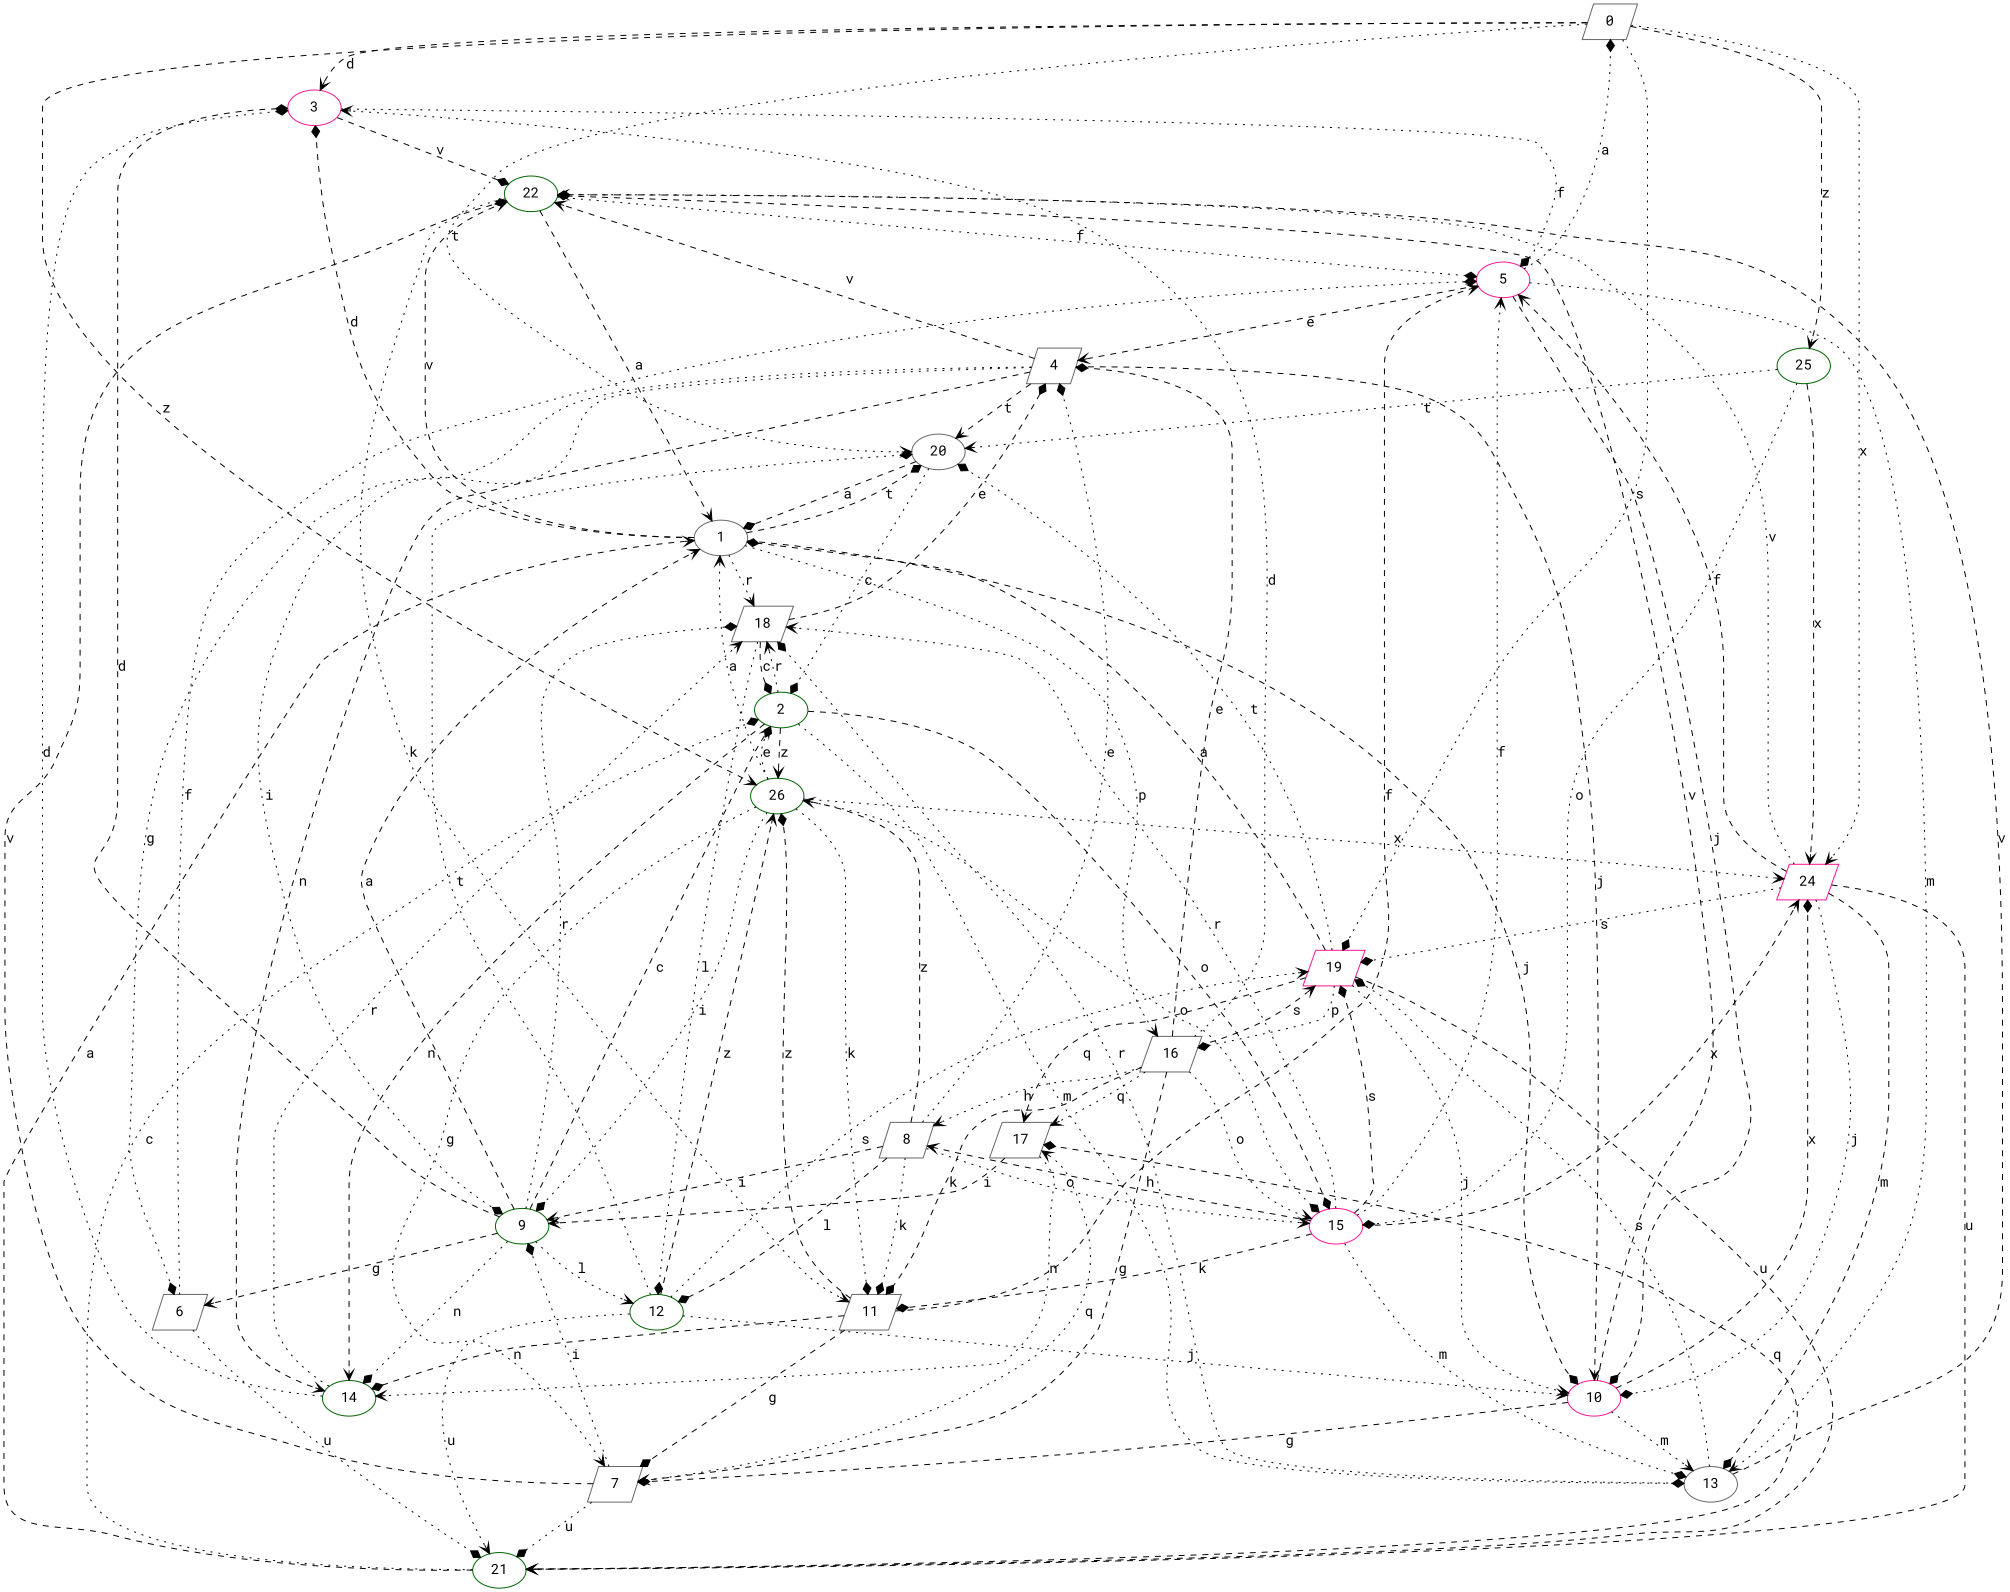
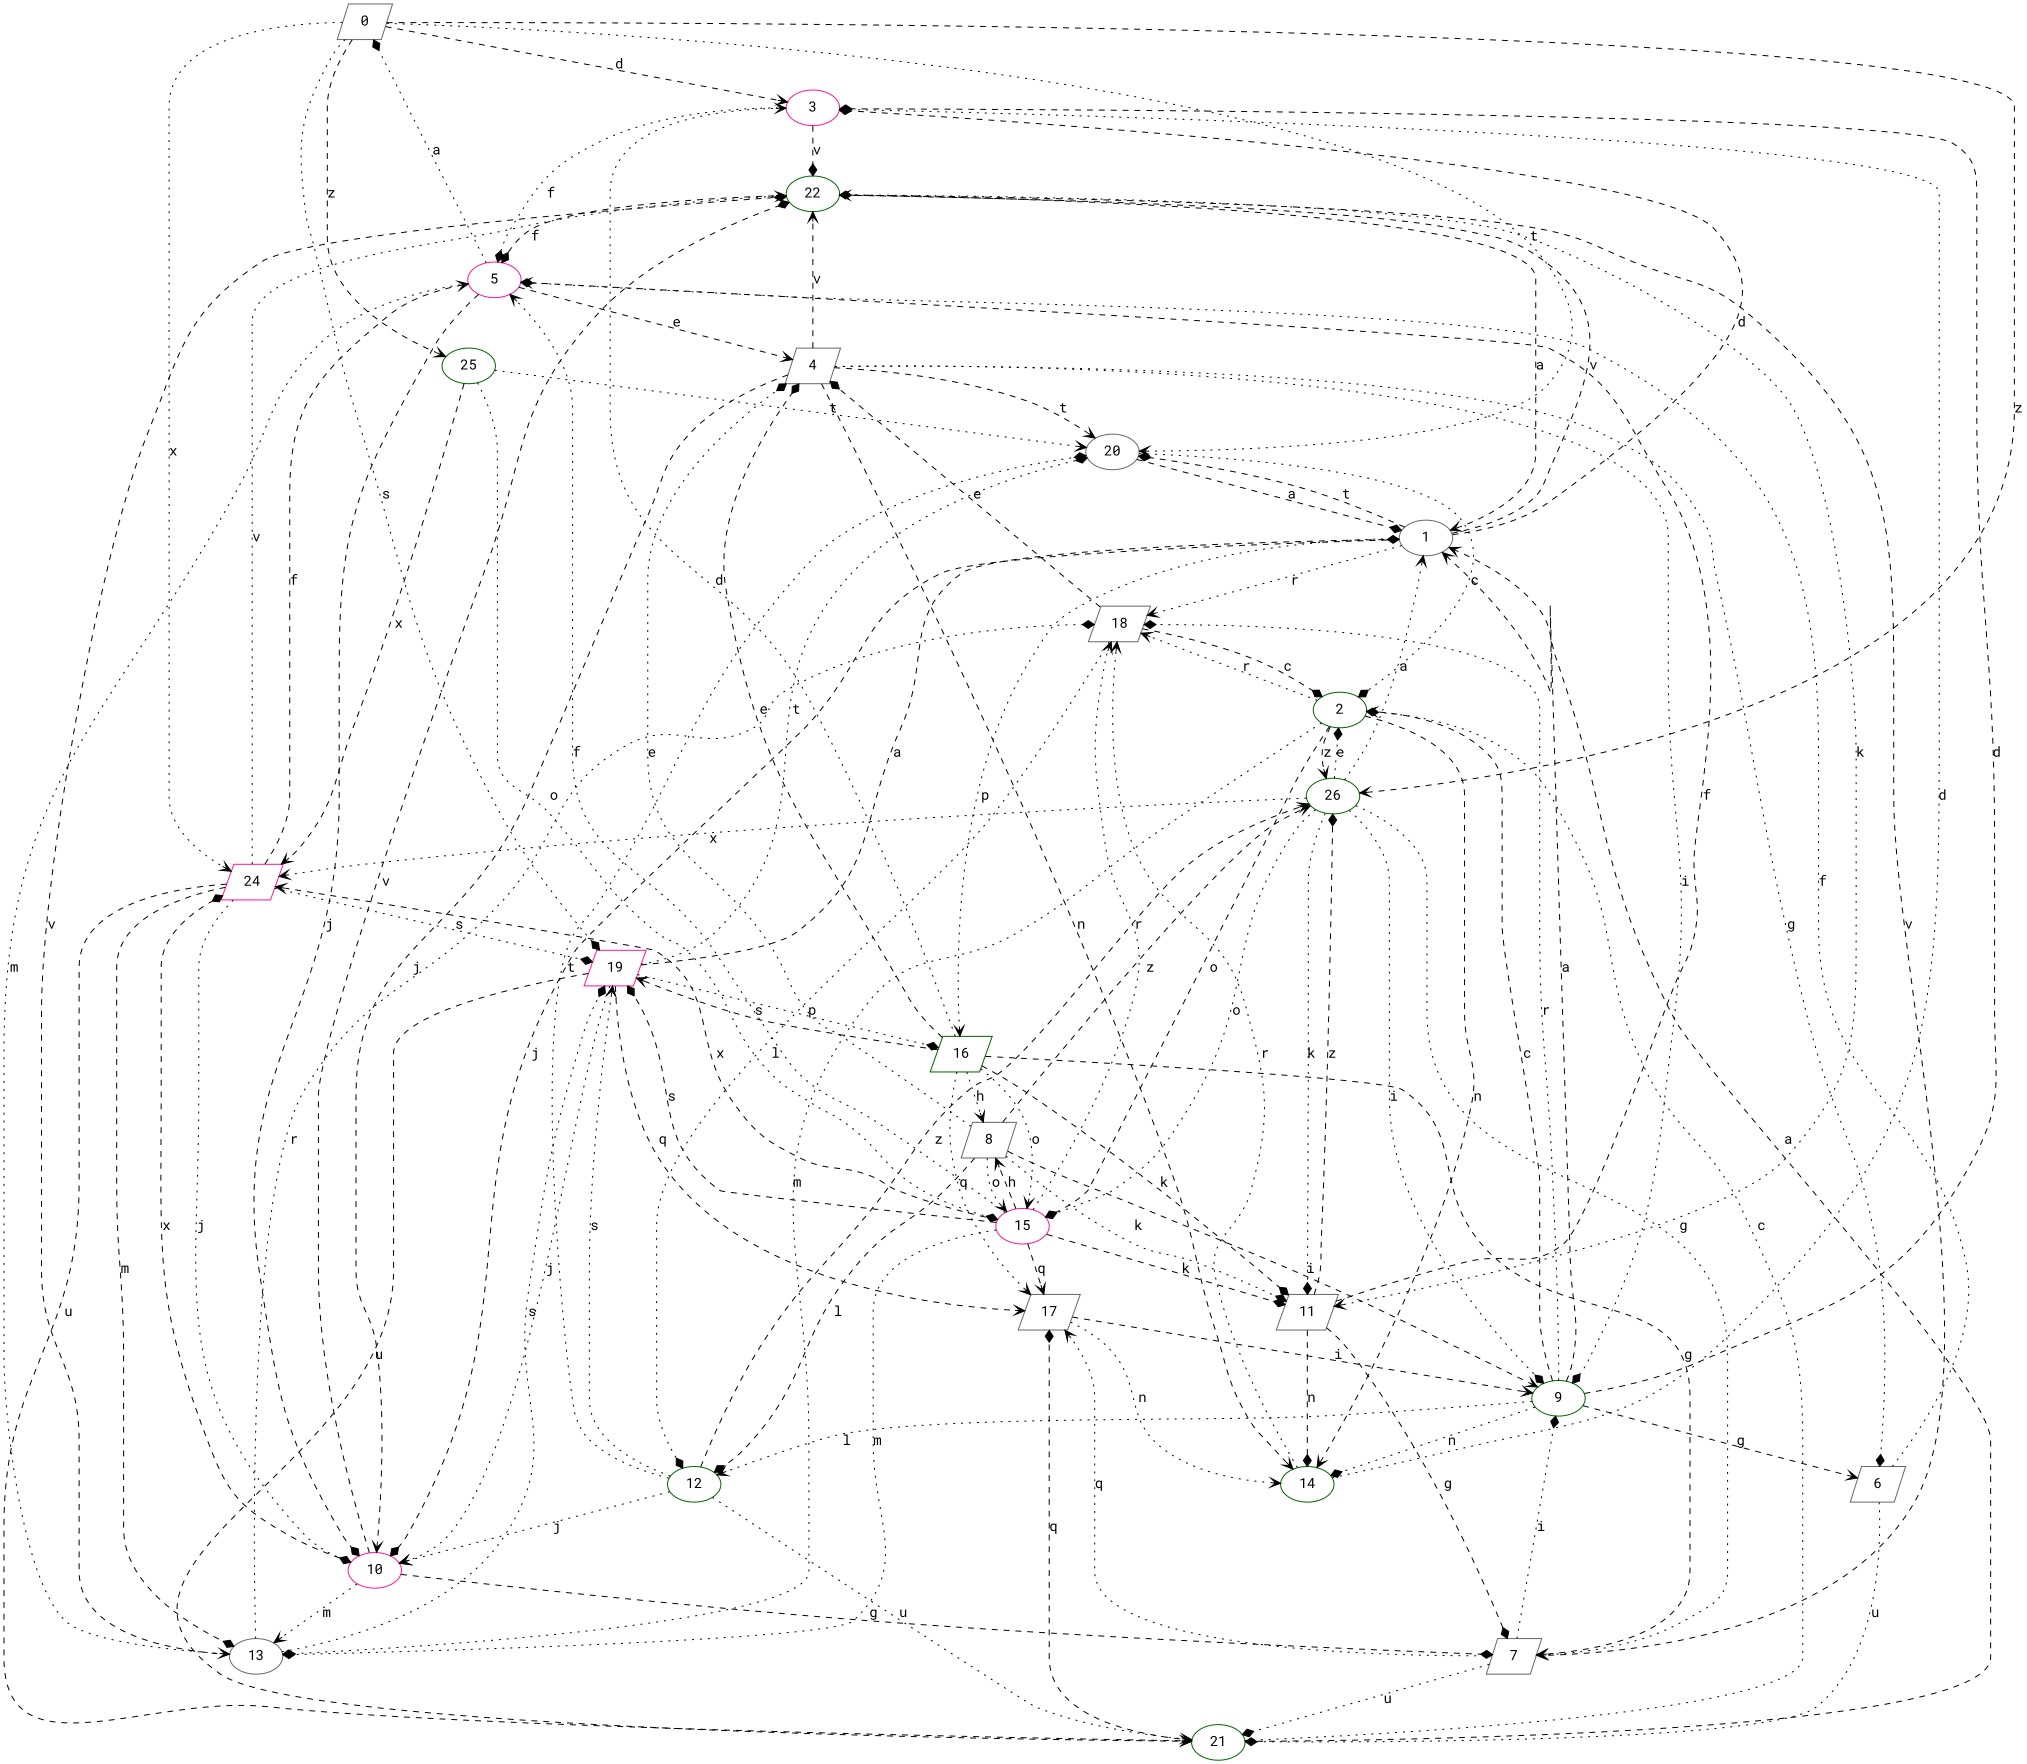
(1011, 236) -> (641, 205)
(1171, 1054) -> (961, 1054)
none -> (1034, 1264)
